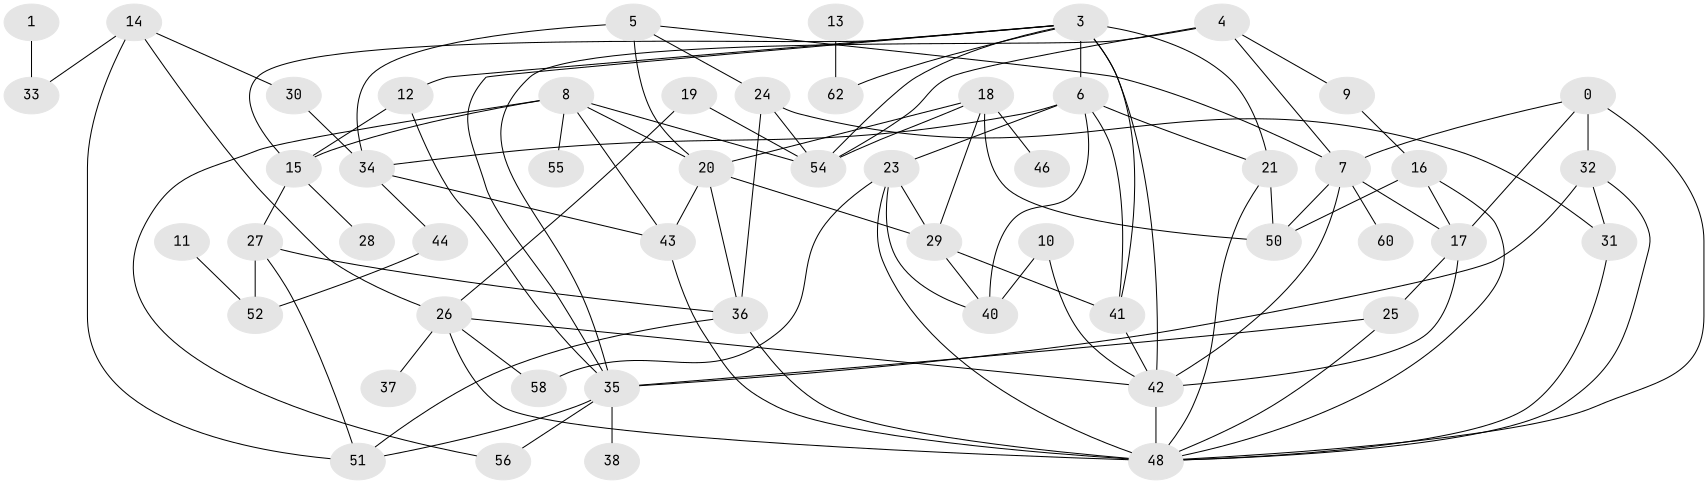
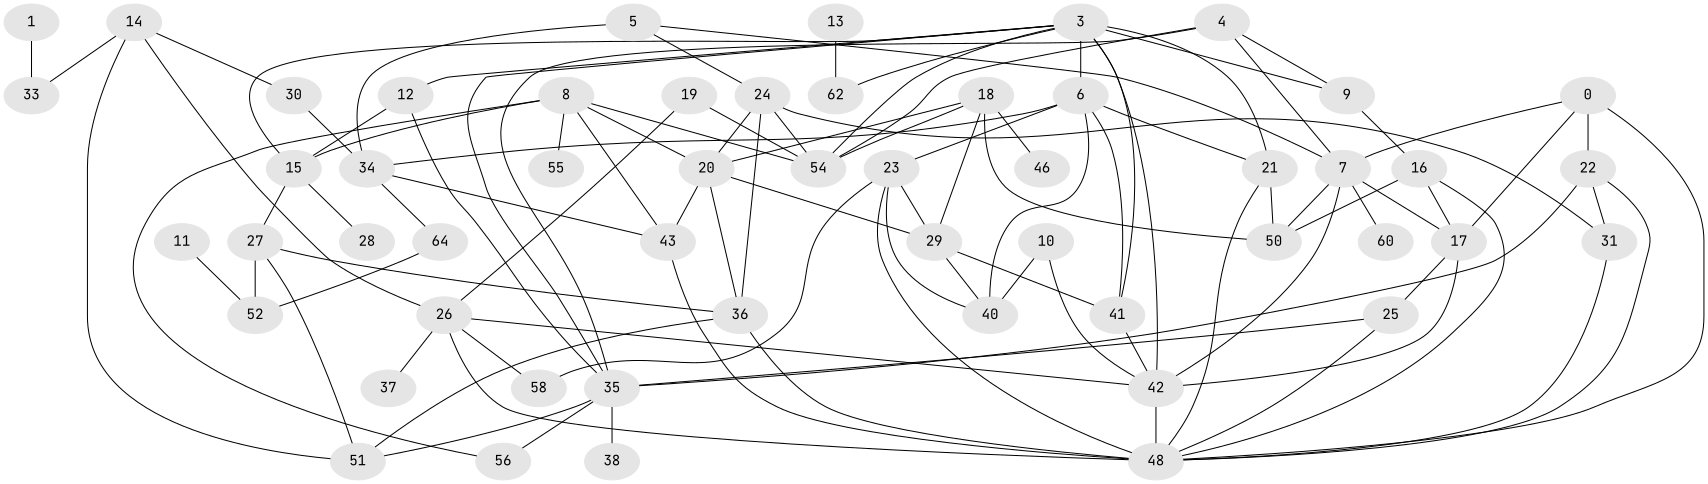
none -> (1219, 60)
(648, 104) -> (735, 132)
(1588, 169) -> (1588, 169)
(440, 242) -> (440, 242)
